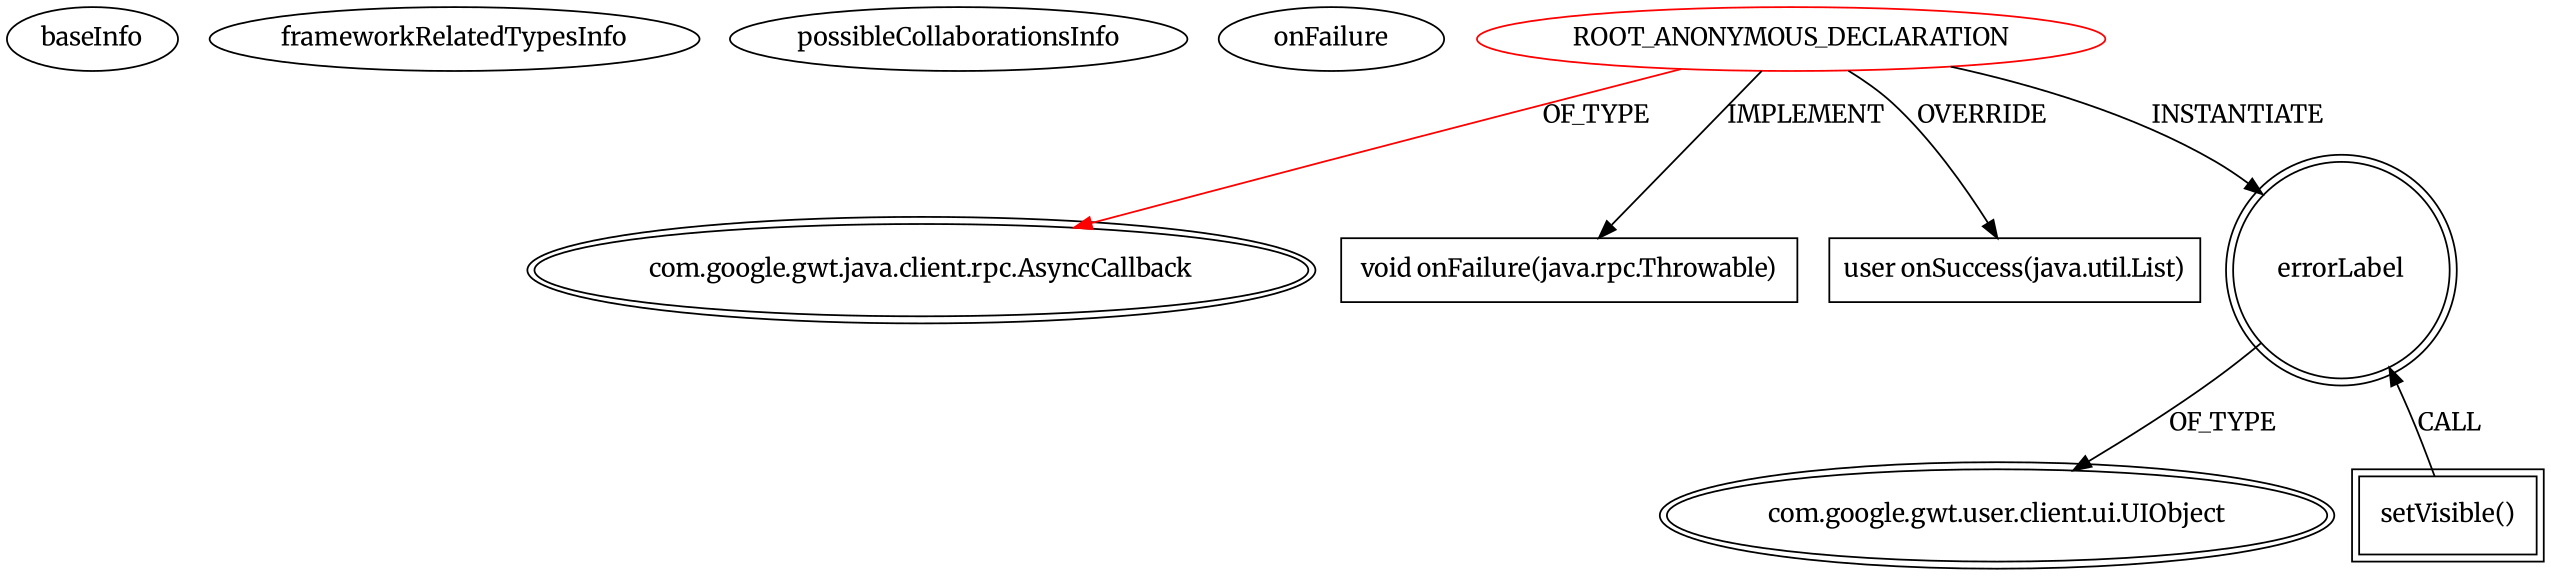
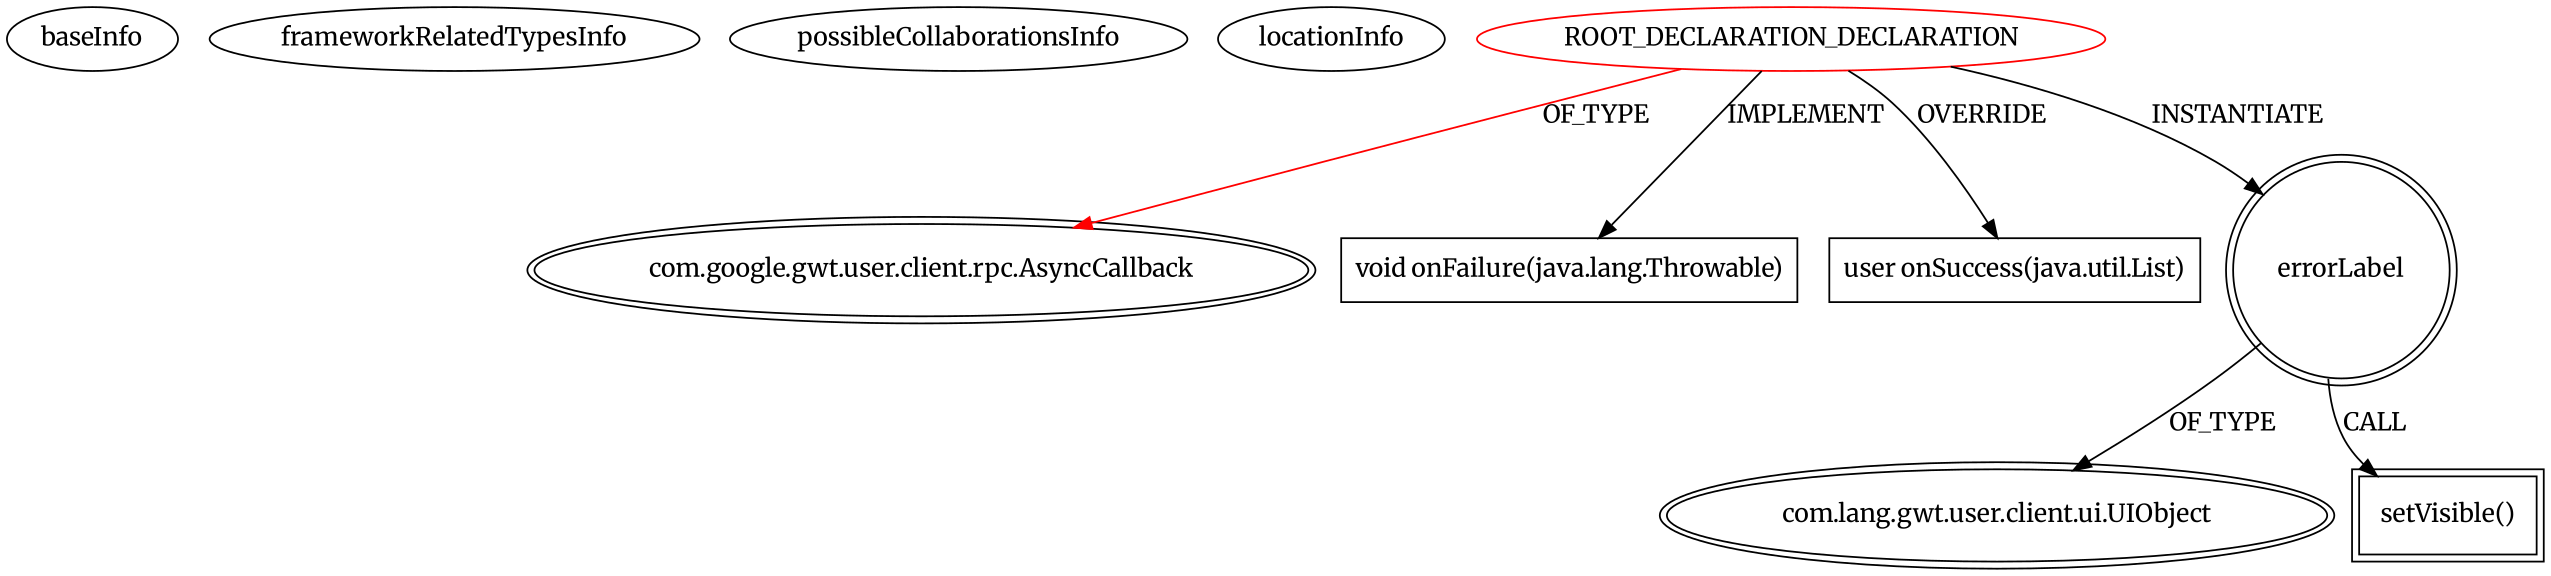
(1331, 39) -> (1331, 39)
(1791, 39) -> (1791, 39)
(921, 270) -> (921, 270)
(1569, 270) -> (1569, 270)
(2417, 430) -> (2338, 425)
(1997, 515) -> (1997, 515)
